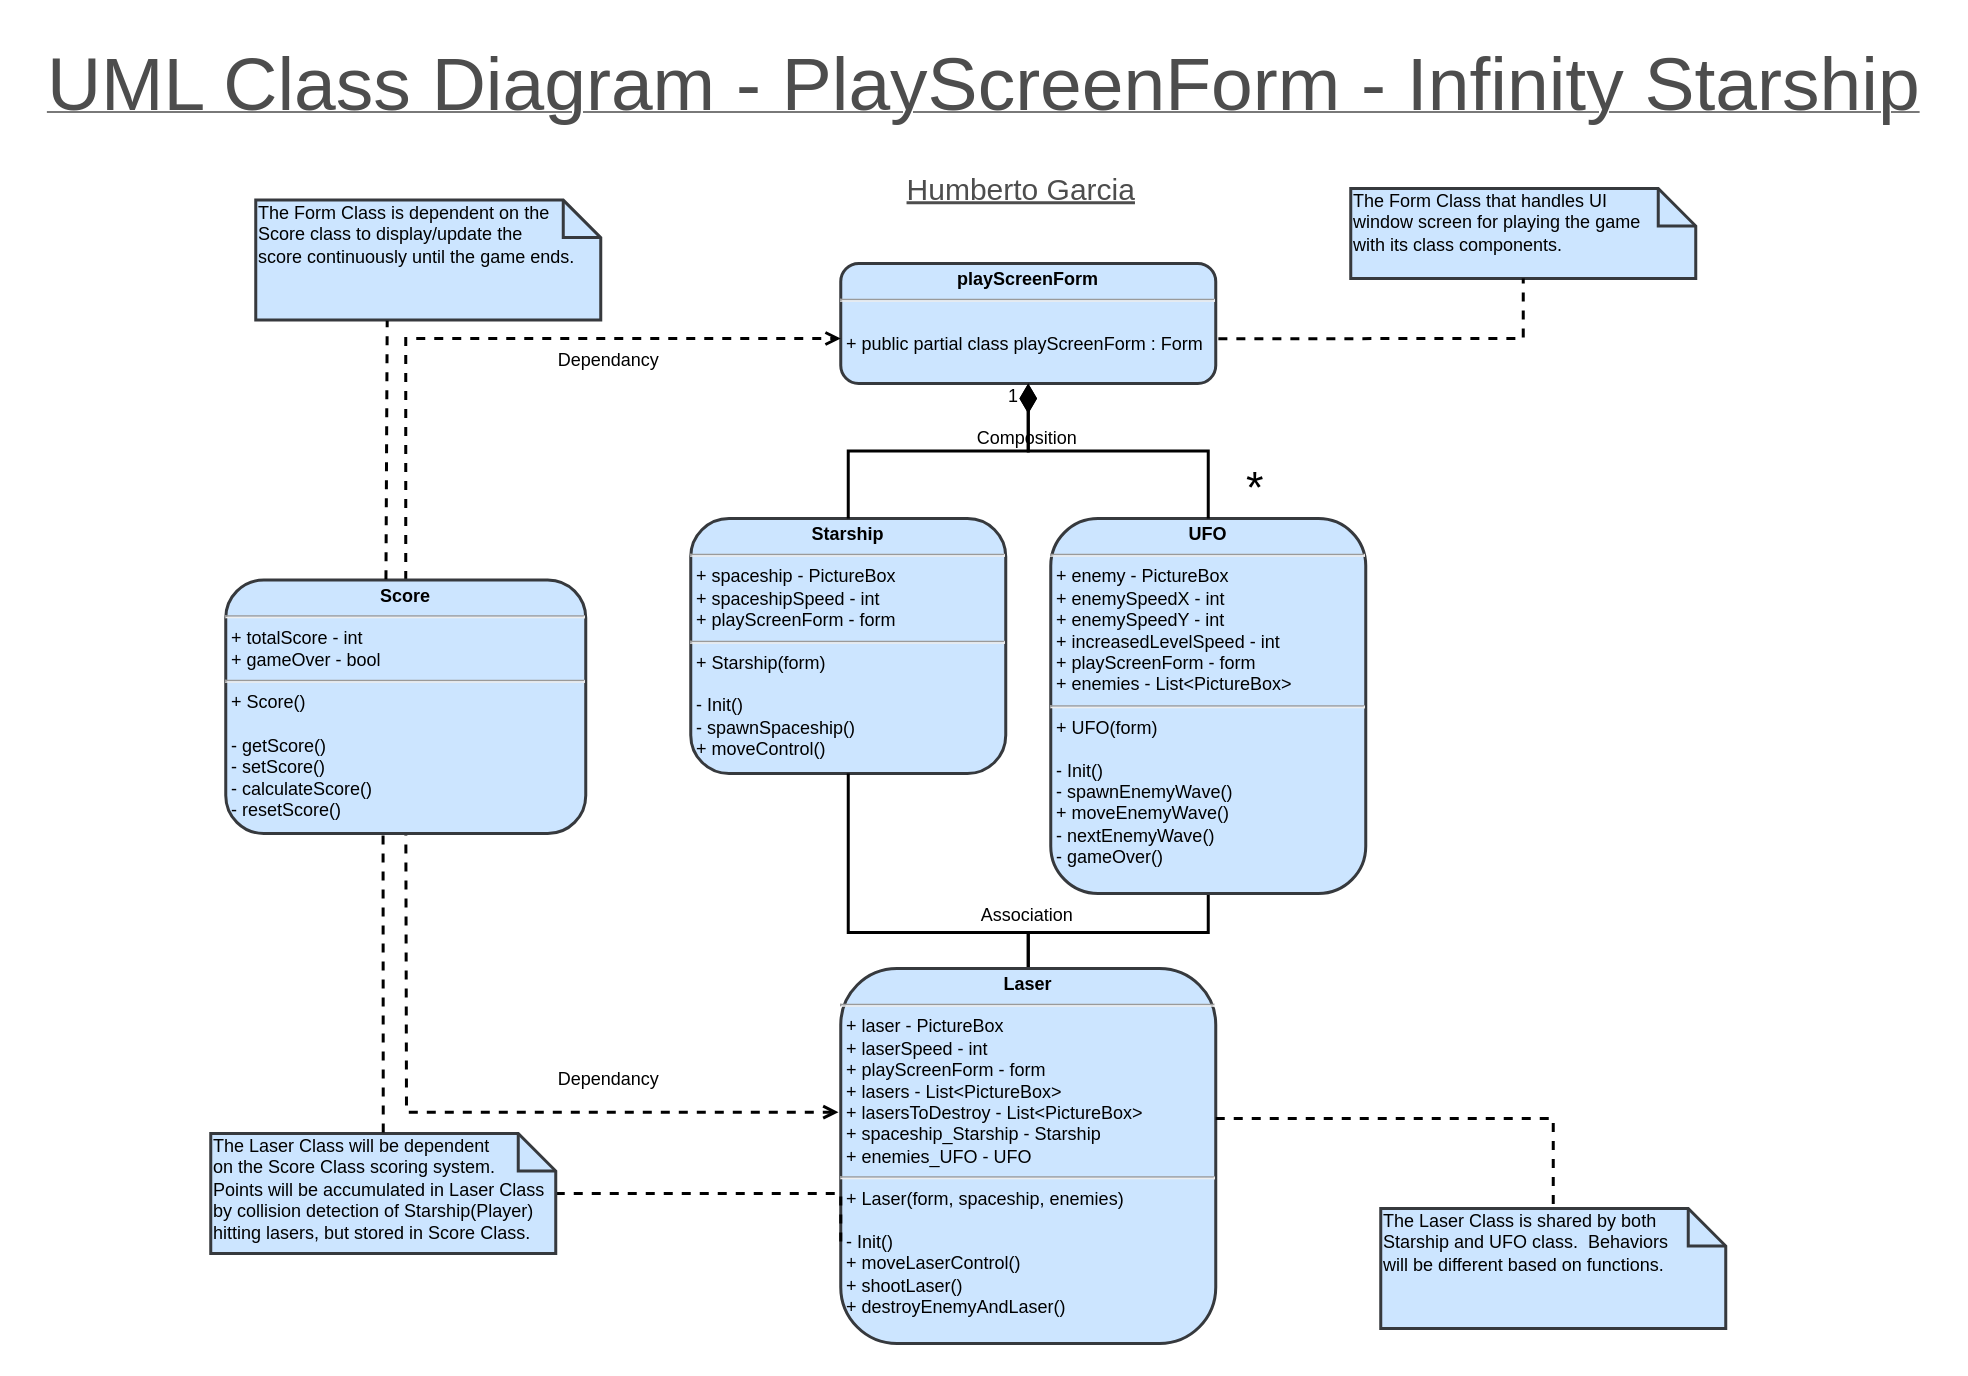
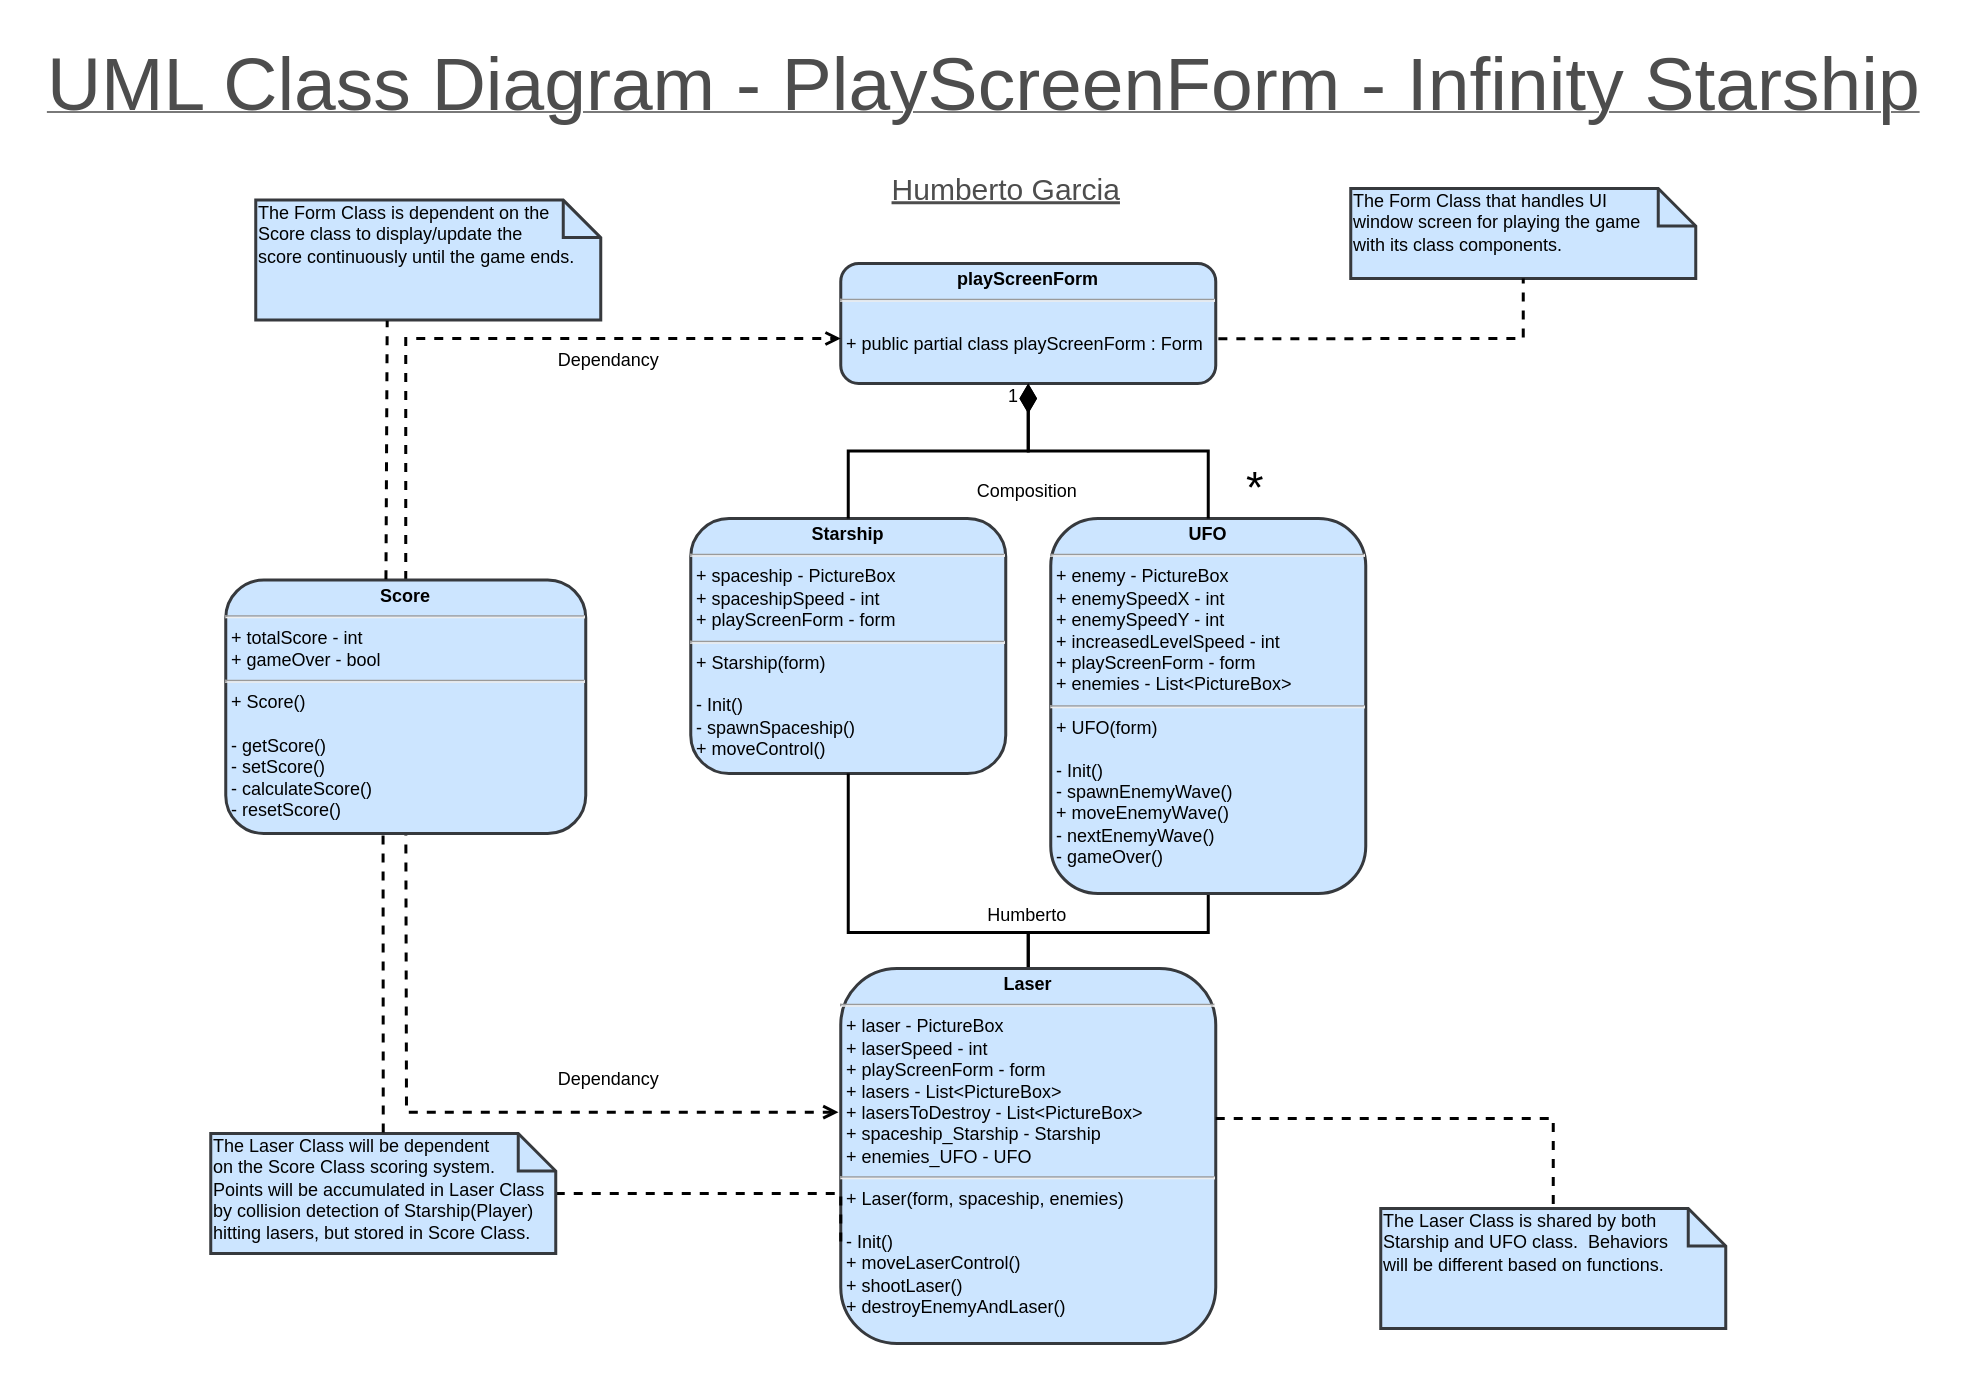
(1021, 188) -> (1006, 188)
(1027, 439) -> (1027, 491)
(1028, 916) -> (1028, 916)
